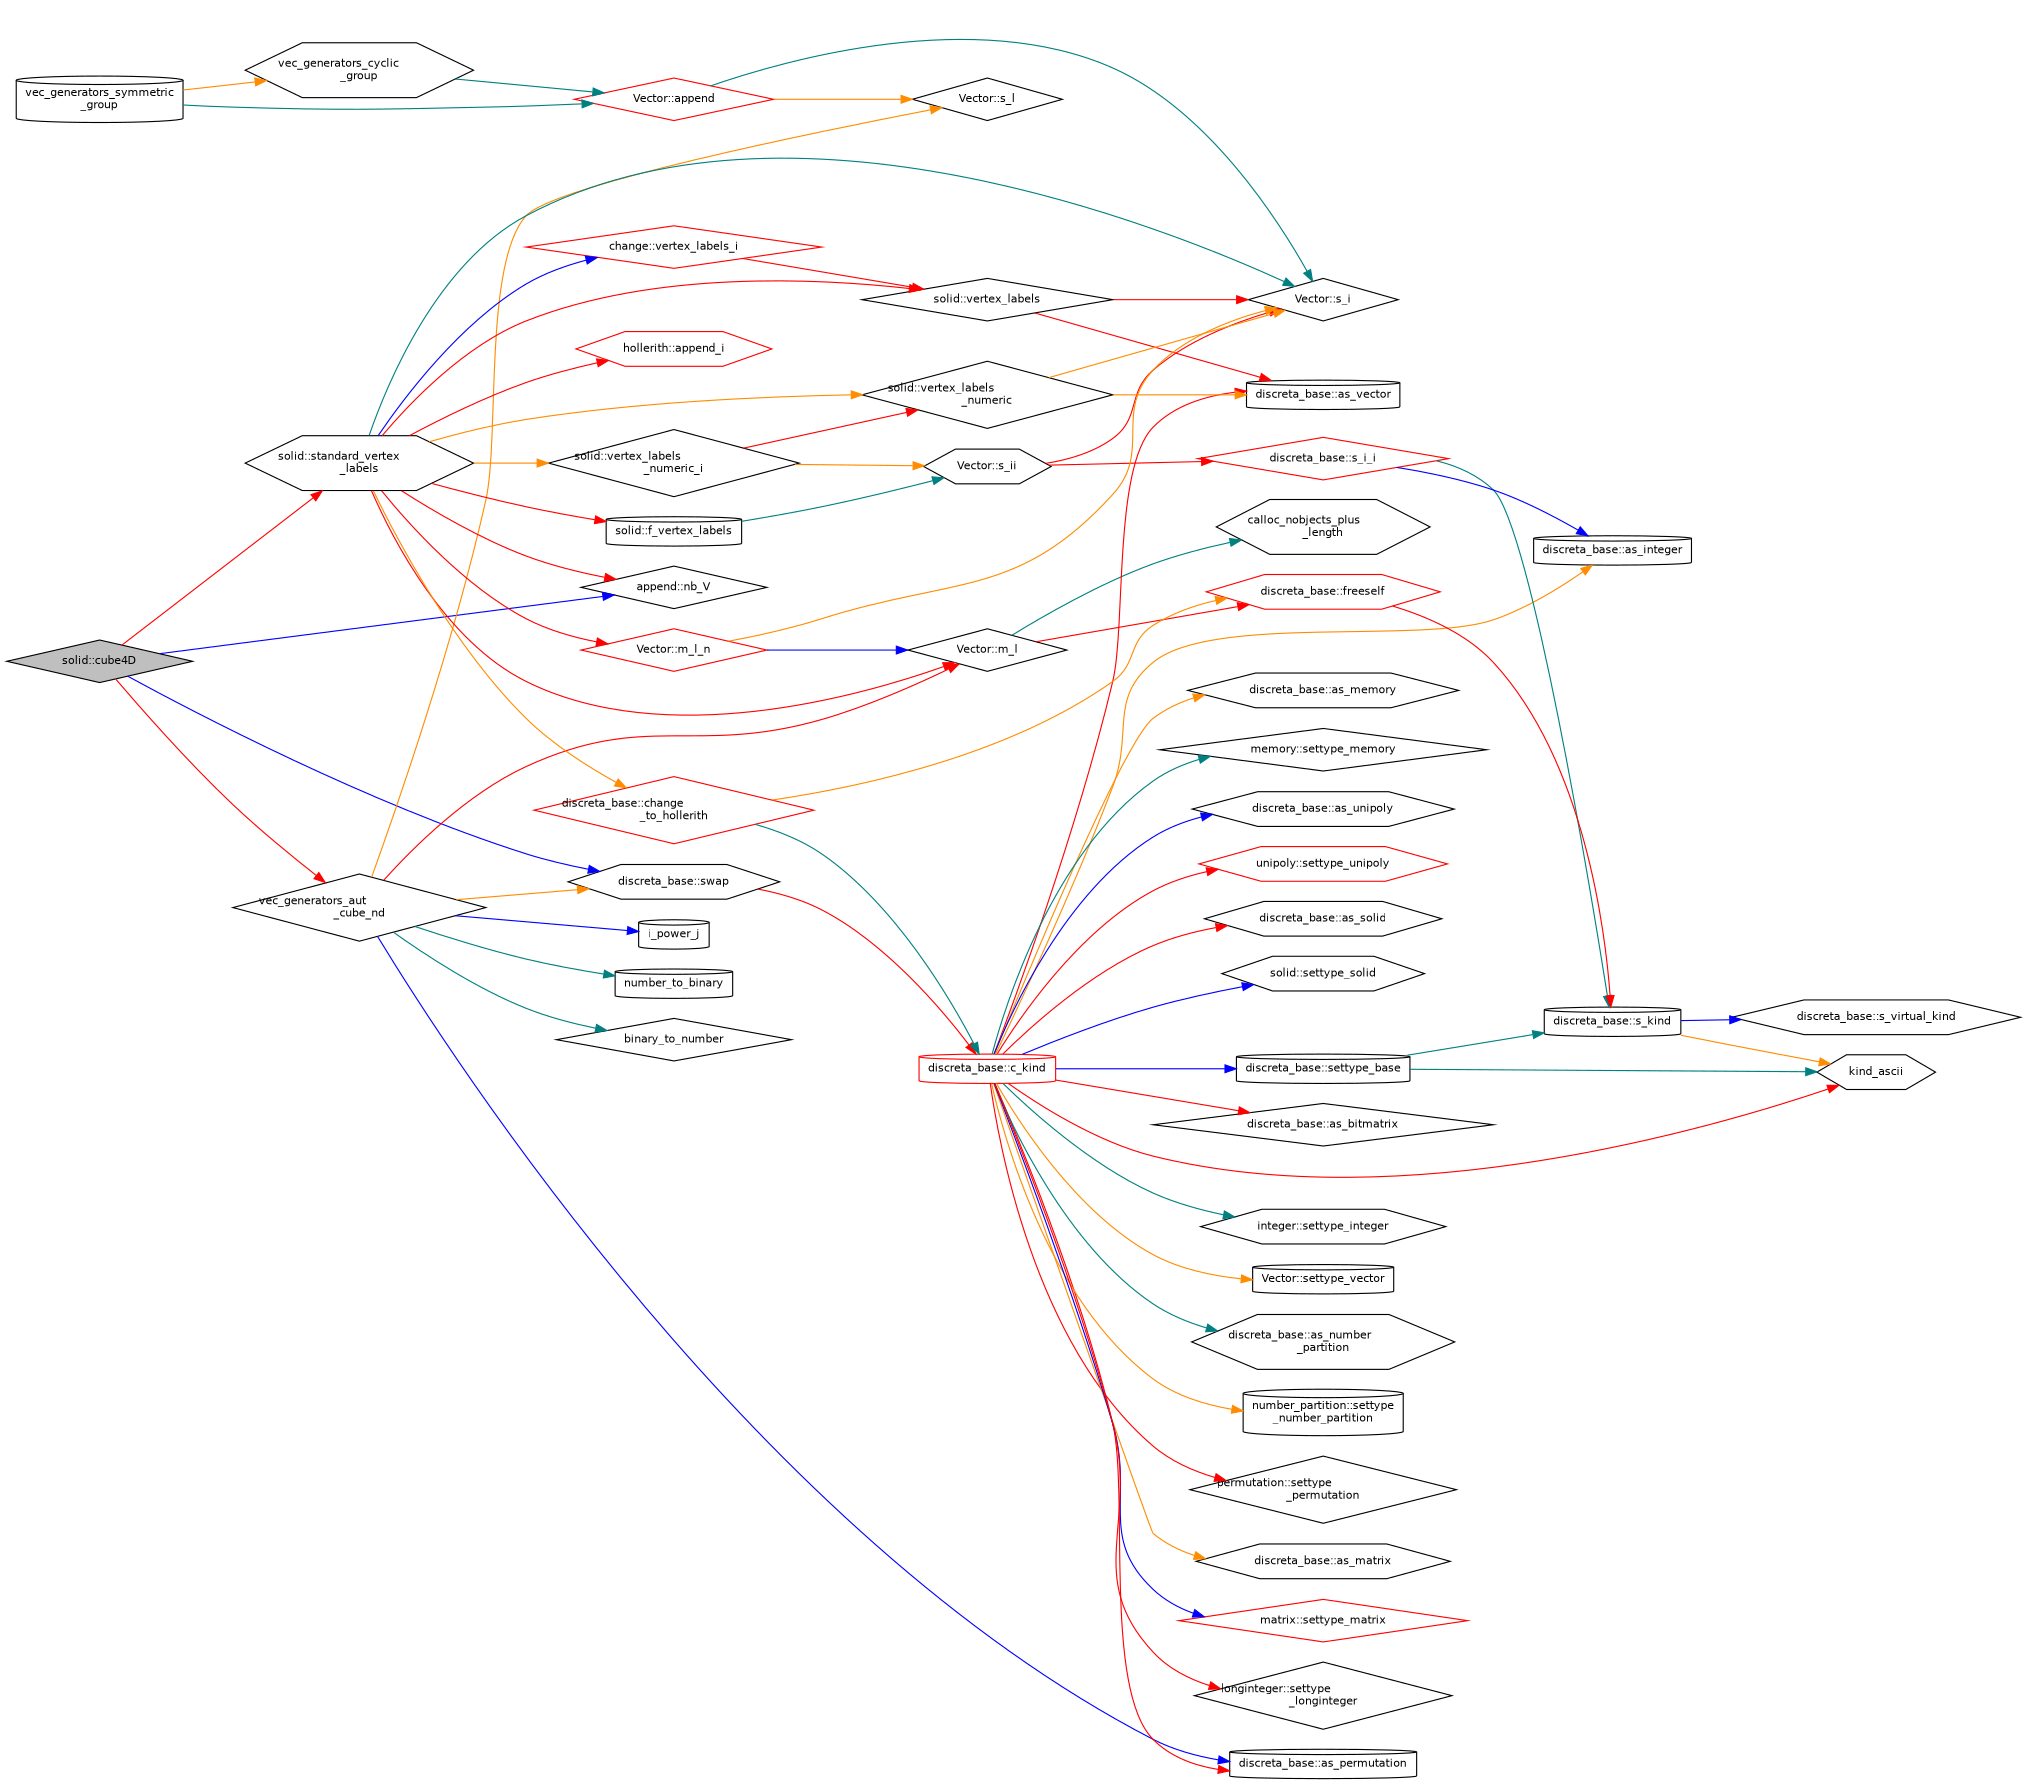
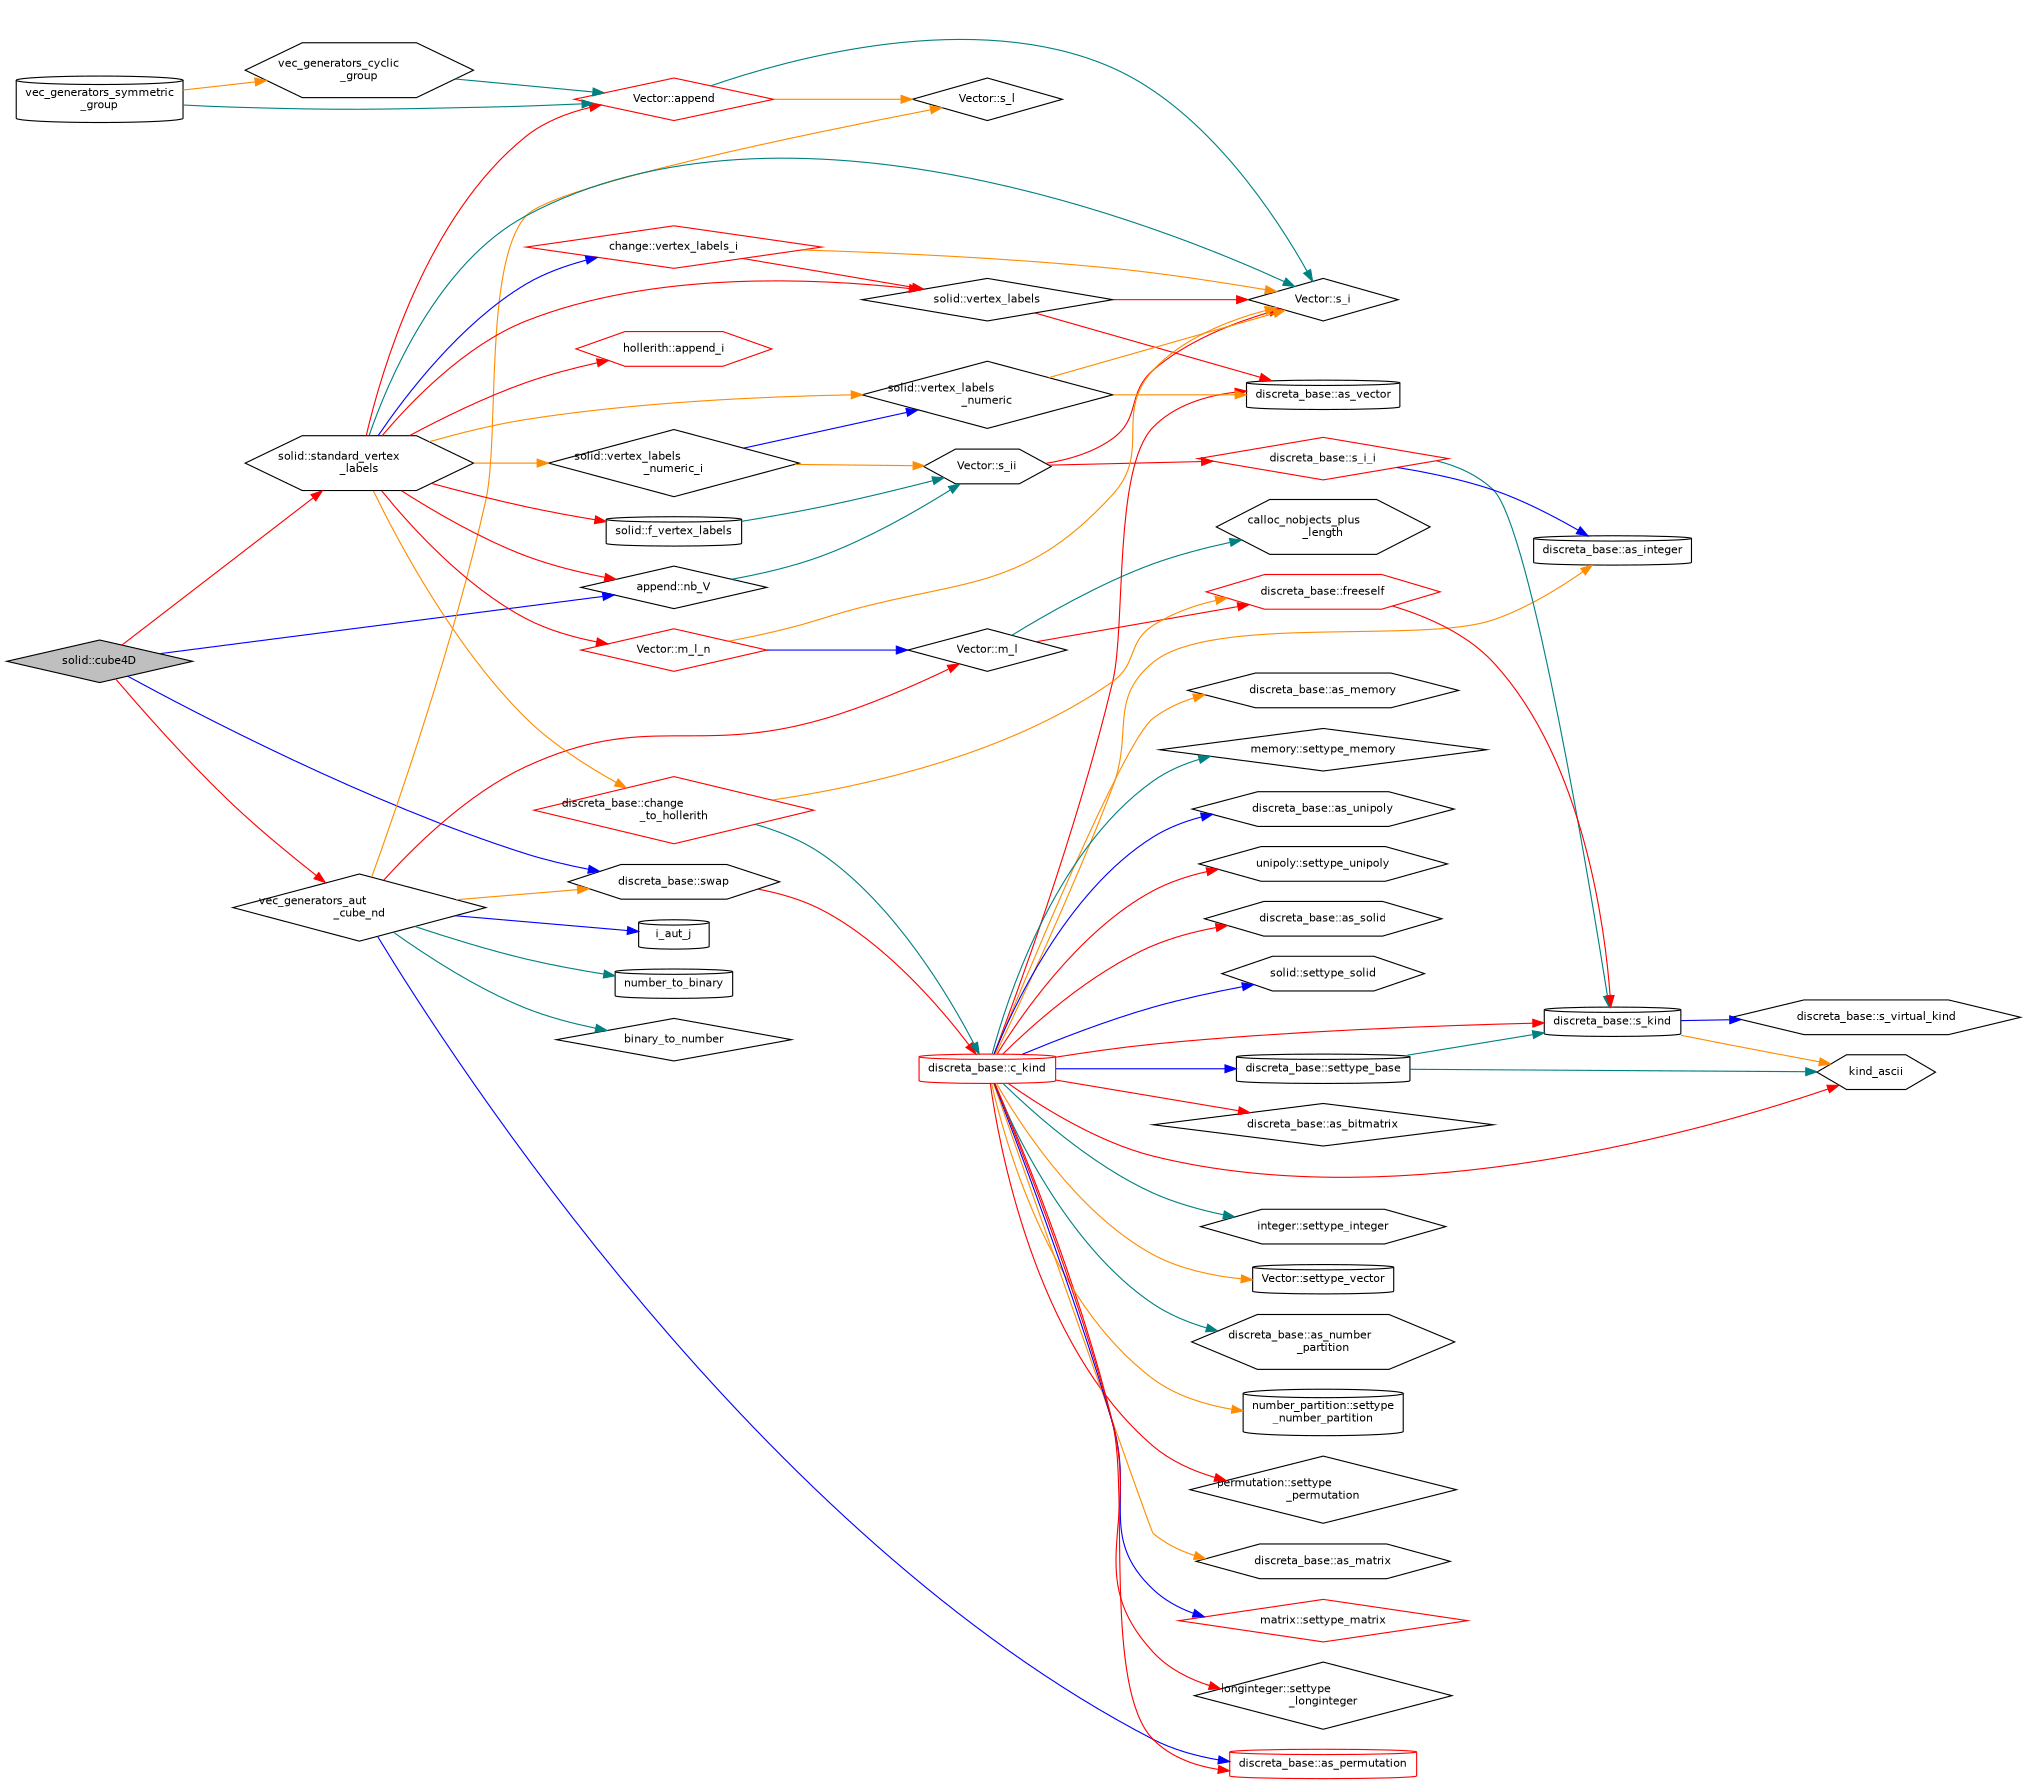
none -> (1034, 262)
(825, 430) -> (825, 430)
none -> (846, 546)
(611, 708) -> (440, 242)
(1323, 864) -> (1323, 864)
(674, 934) -> (674, 934)
none -> (1294, 1033)
(1323, 1764) -> (1323, 1764)
